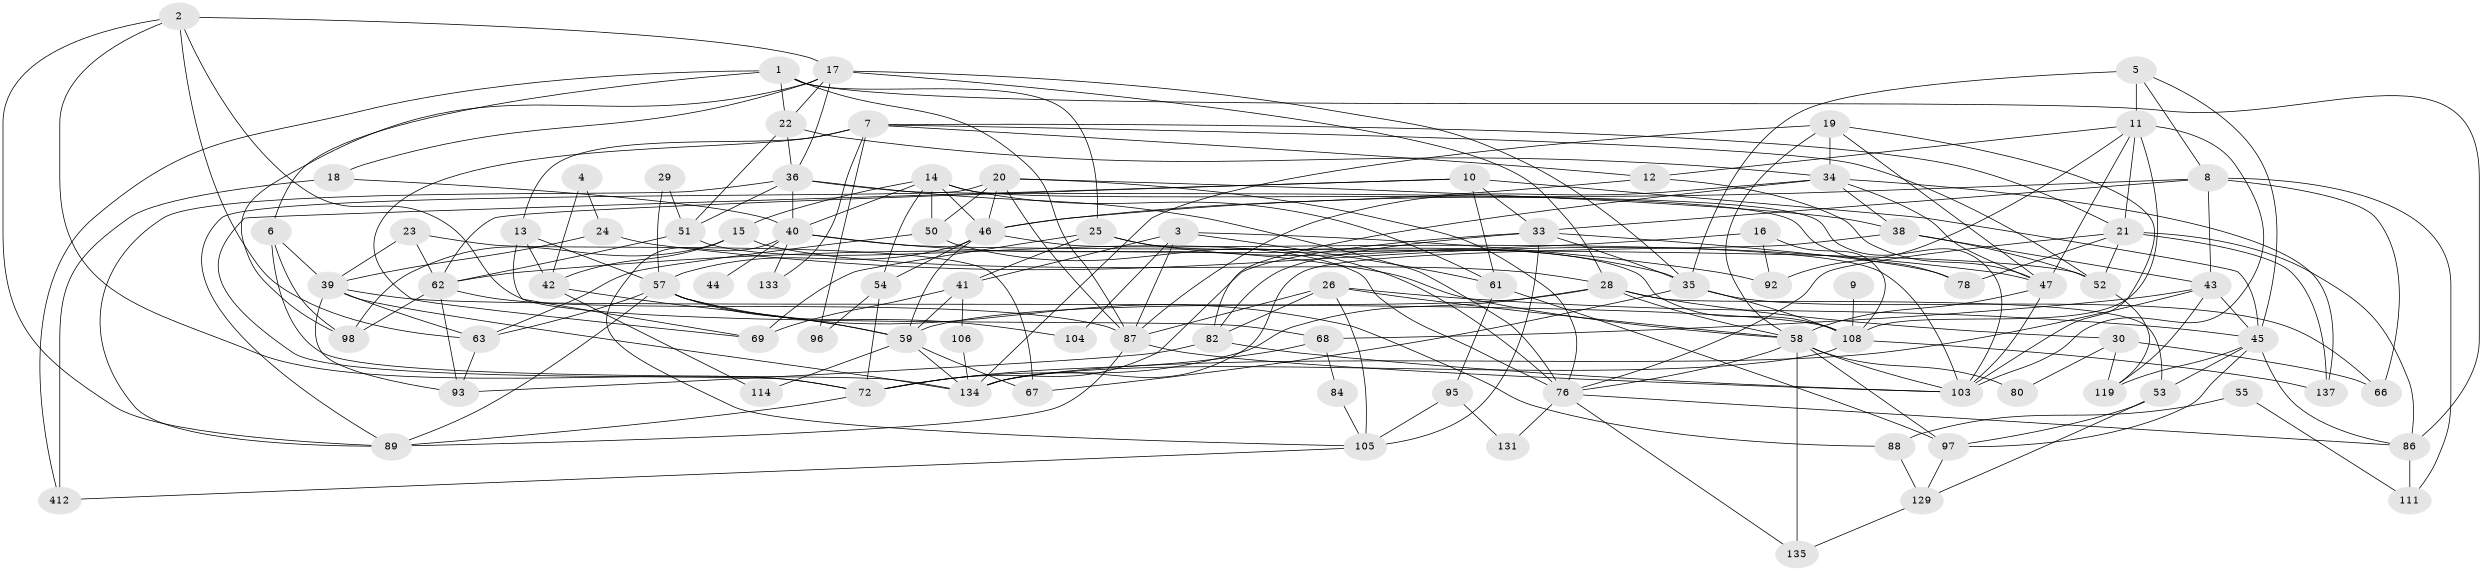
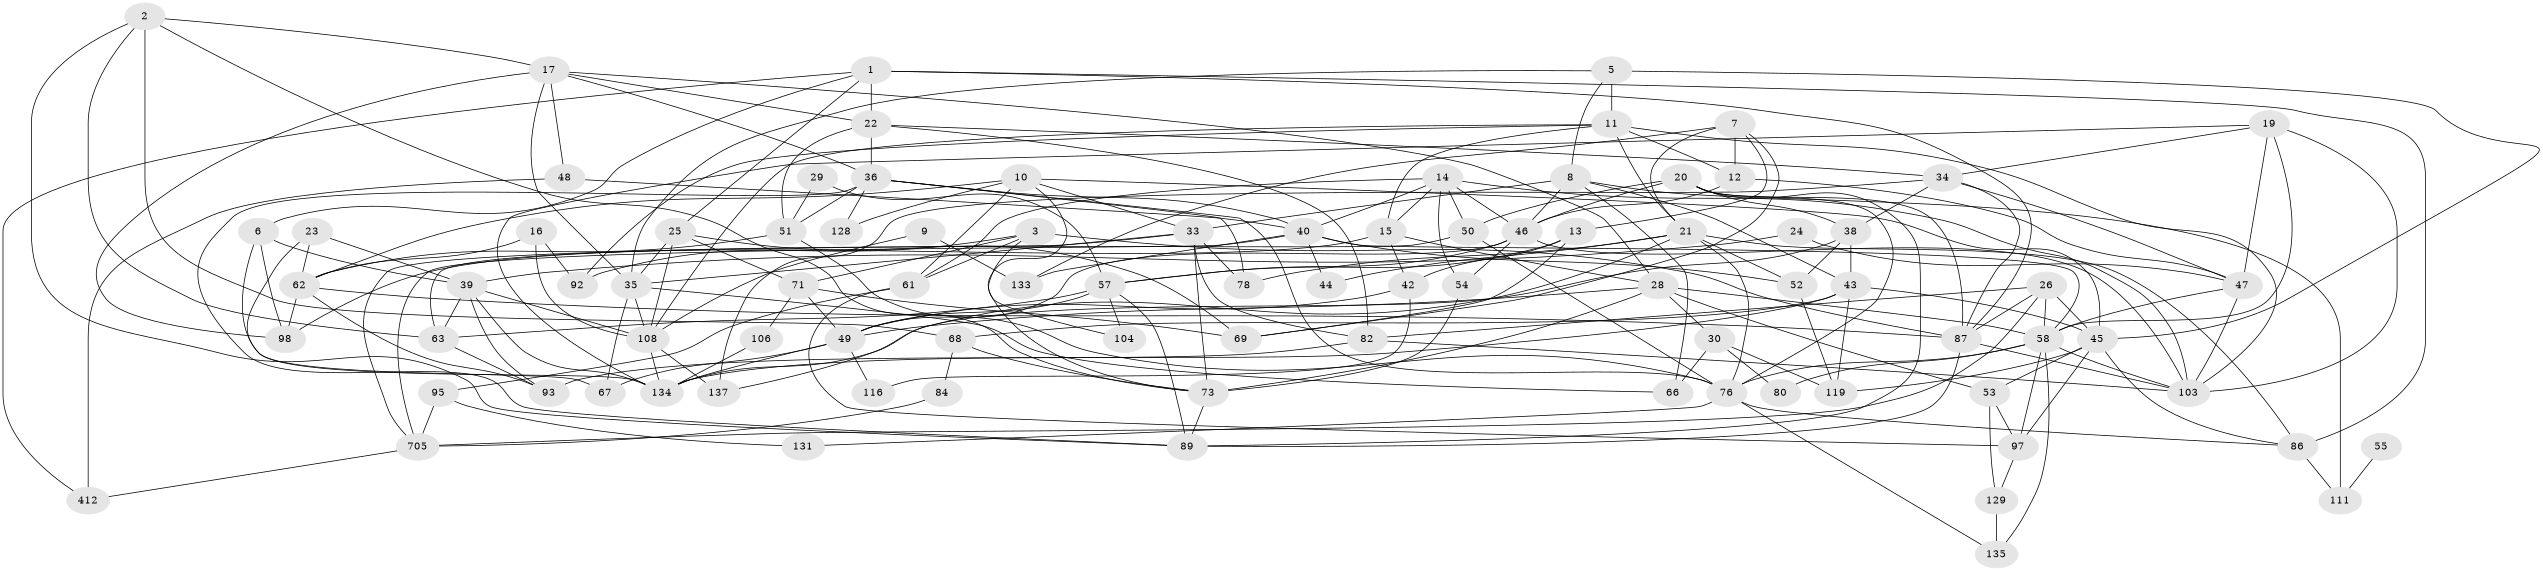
(1501, 140) -> none
(334, 178) -> (565, 178)
(582, 178) -> none
(2095, 198) -> (1490, 140)
(1493, 218) -> (1173, 164)
none -> (841, 232)
none -> (1506, 256)
none -> (979, 262)
(963, 285) -> (799, 285)
(817, 339) -> none
(906, 339) -> (845, 339)
(761, 393) -> (874, 393)
(865, 393) -> (1208, 393)
(1365, 447) -> (418, 447)
(1895, 447) -> none
